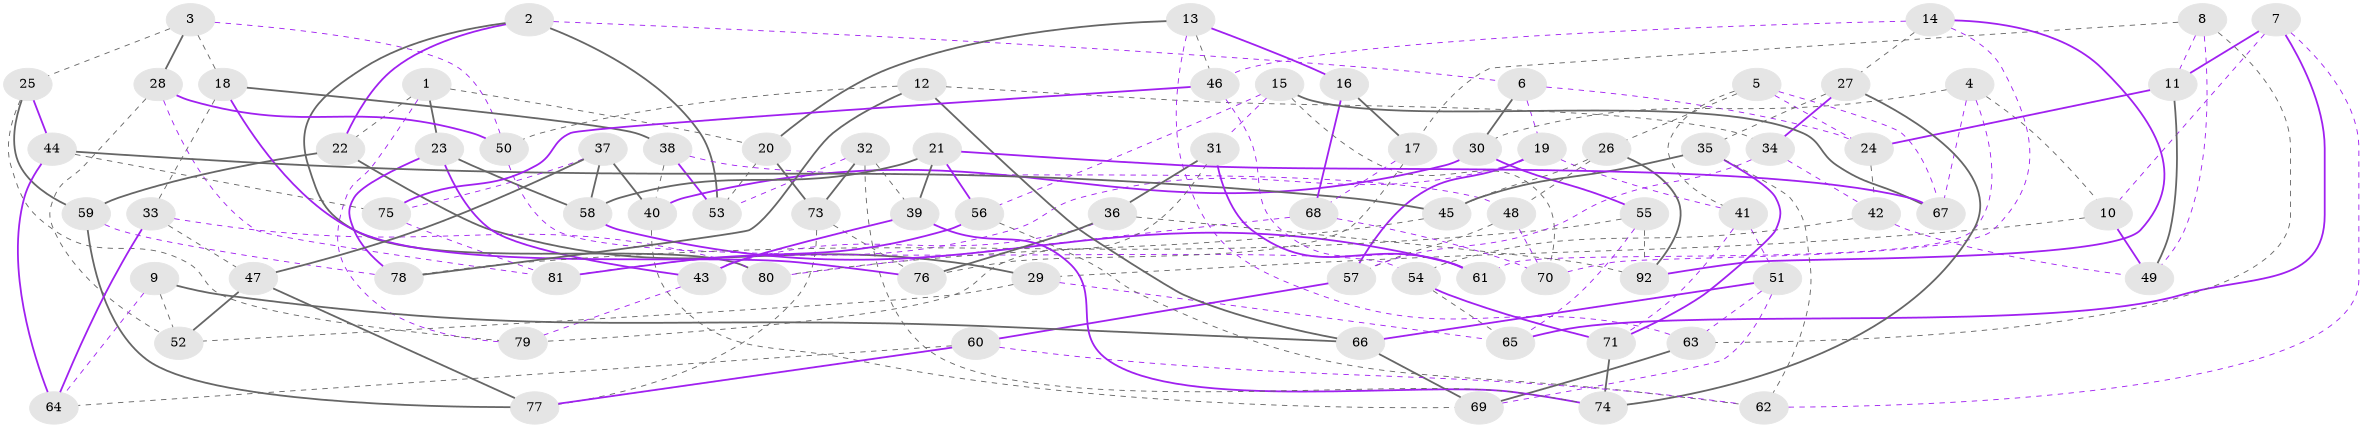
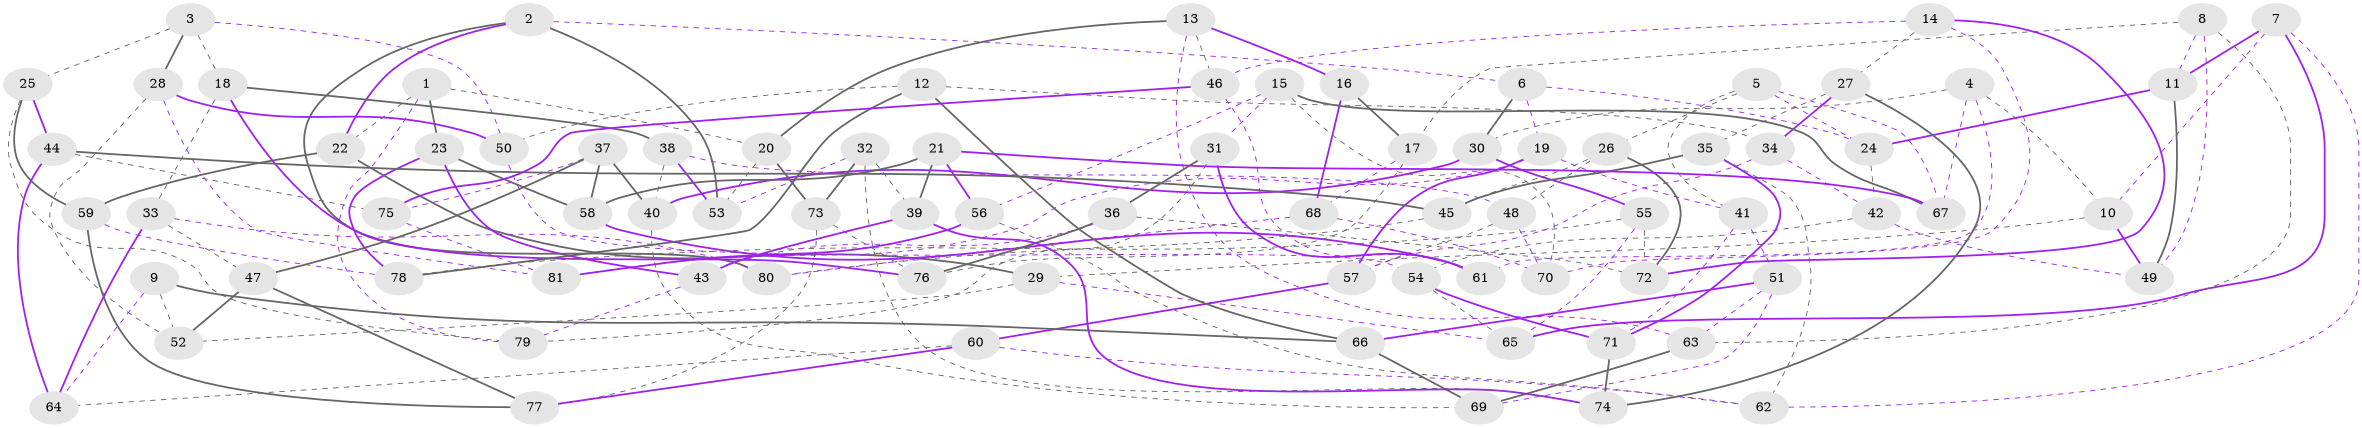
(1644, 279) -> (1644, 279)
